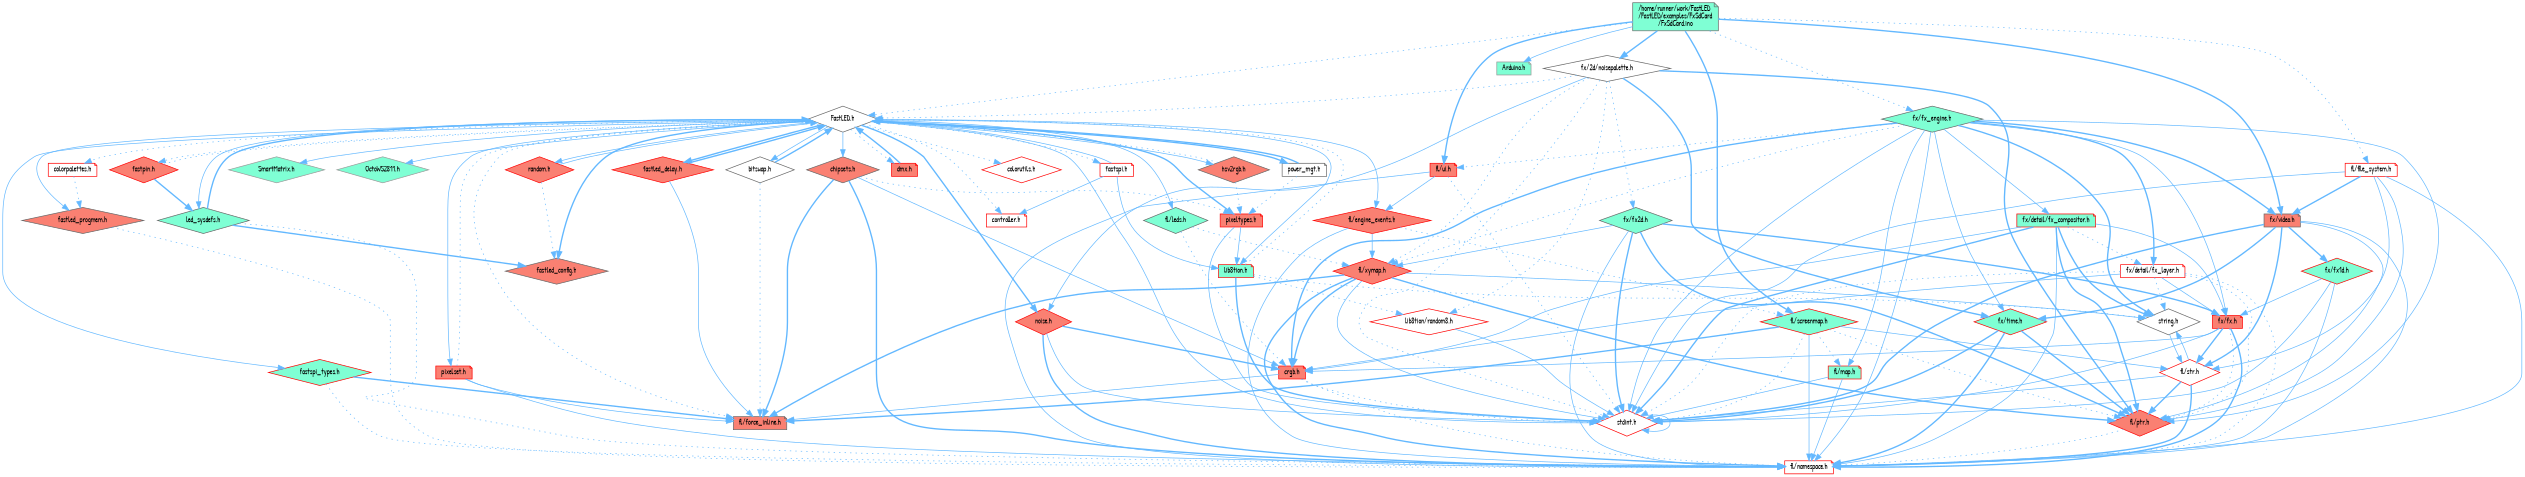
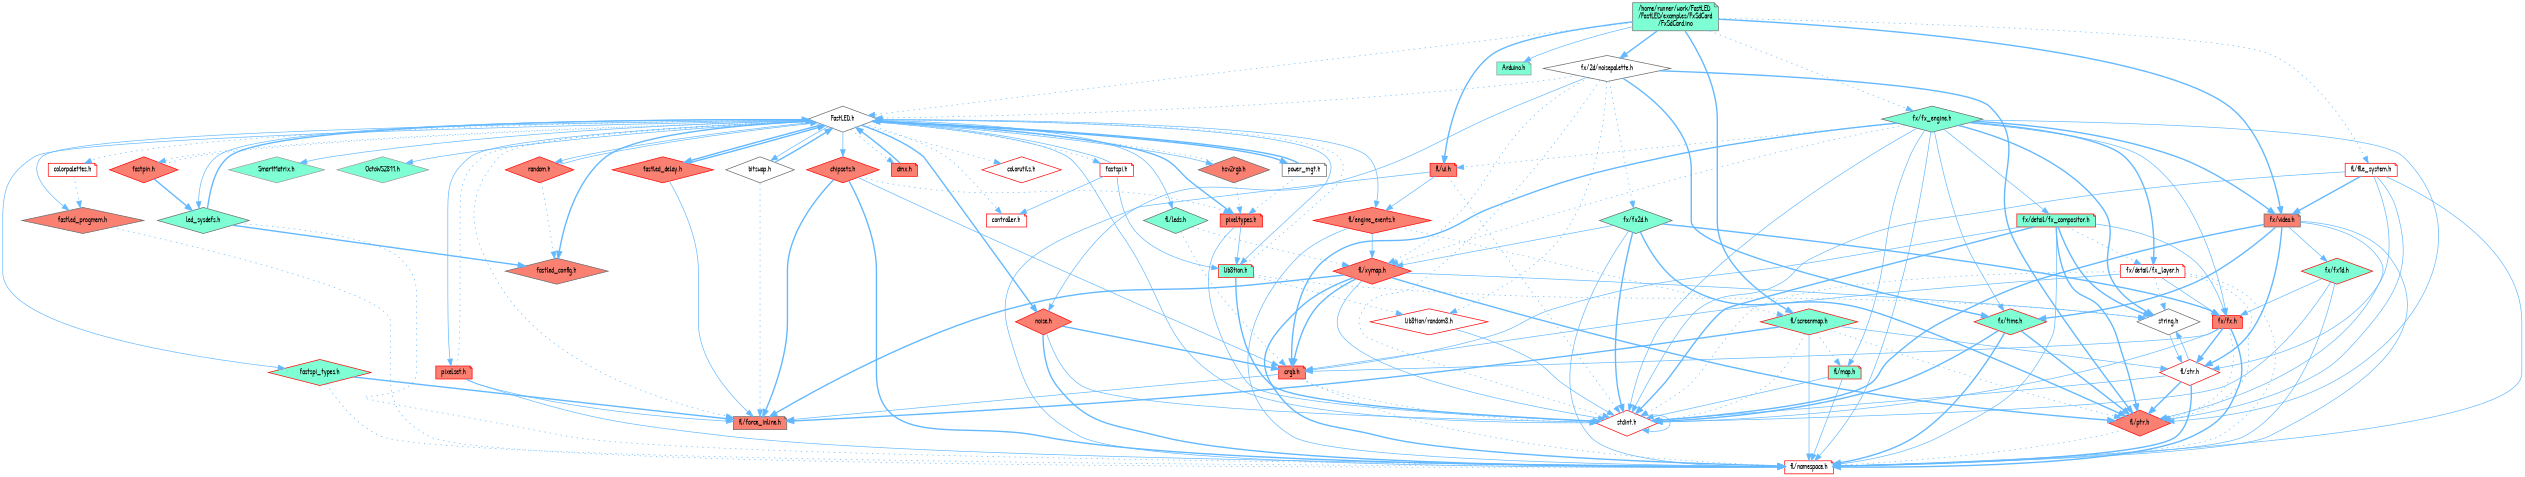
(843, 170) -> (843, 170)
(2305, 242) -> (2305, 242)
